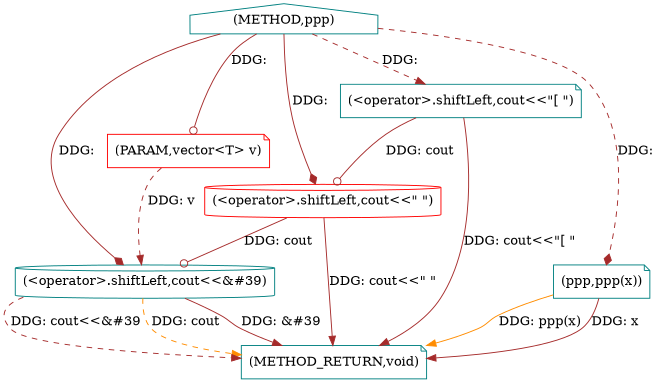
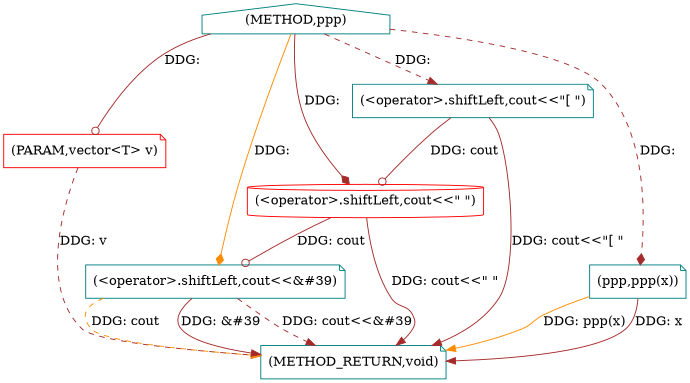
(73, 115) -> (252, 143)
(140, 209) -> (83, 329)
(145, 282) -> (215, 282)
